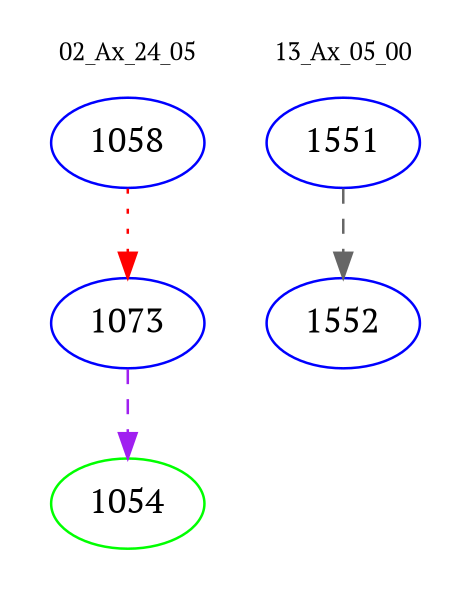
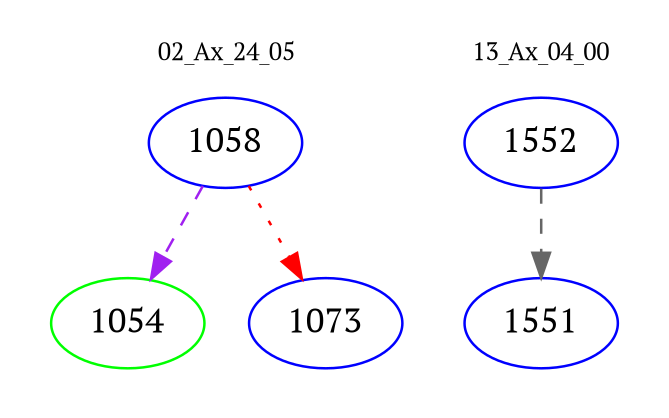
(343, 54) -> (541, 54)
(343, 221) -> (541, 221)
(128, 401) -> (183, 221)
